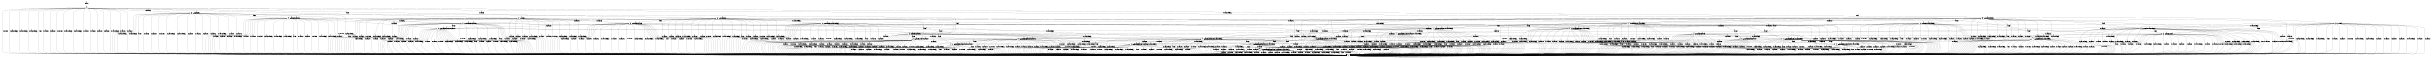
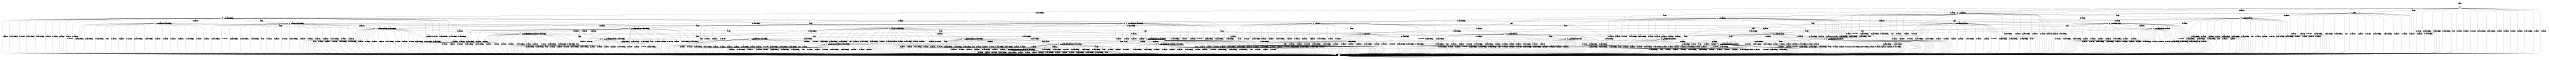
none -> (2296, 15)
(1041, 35) -> none
